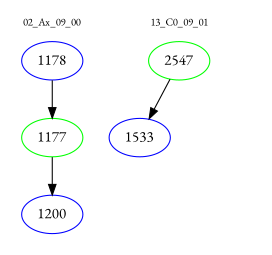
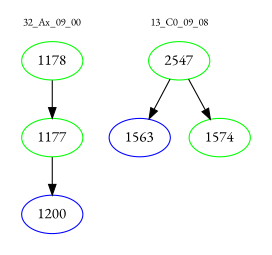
(52, 23) -> (52, 23)
(180, 23) -> (180, 23)
(52, 61) -> (52, 61)
(140, 138) -> (140, 138)
none -> (220, 138)
